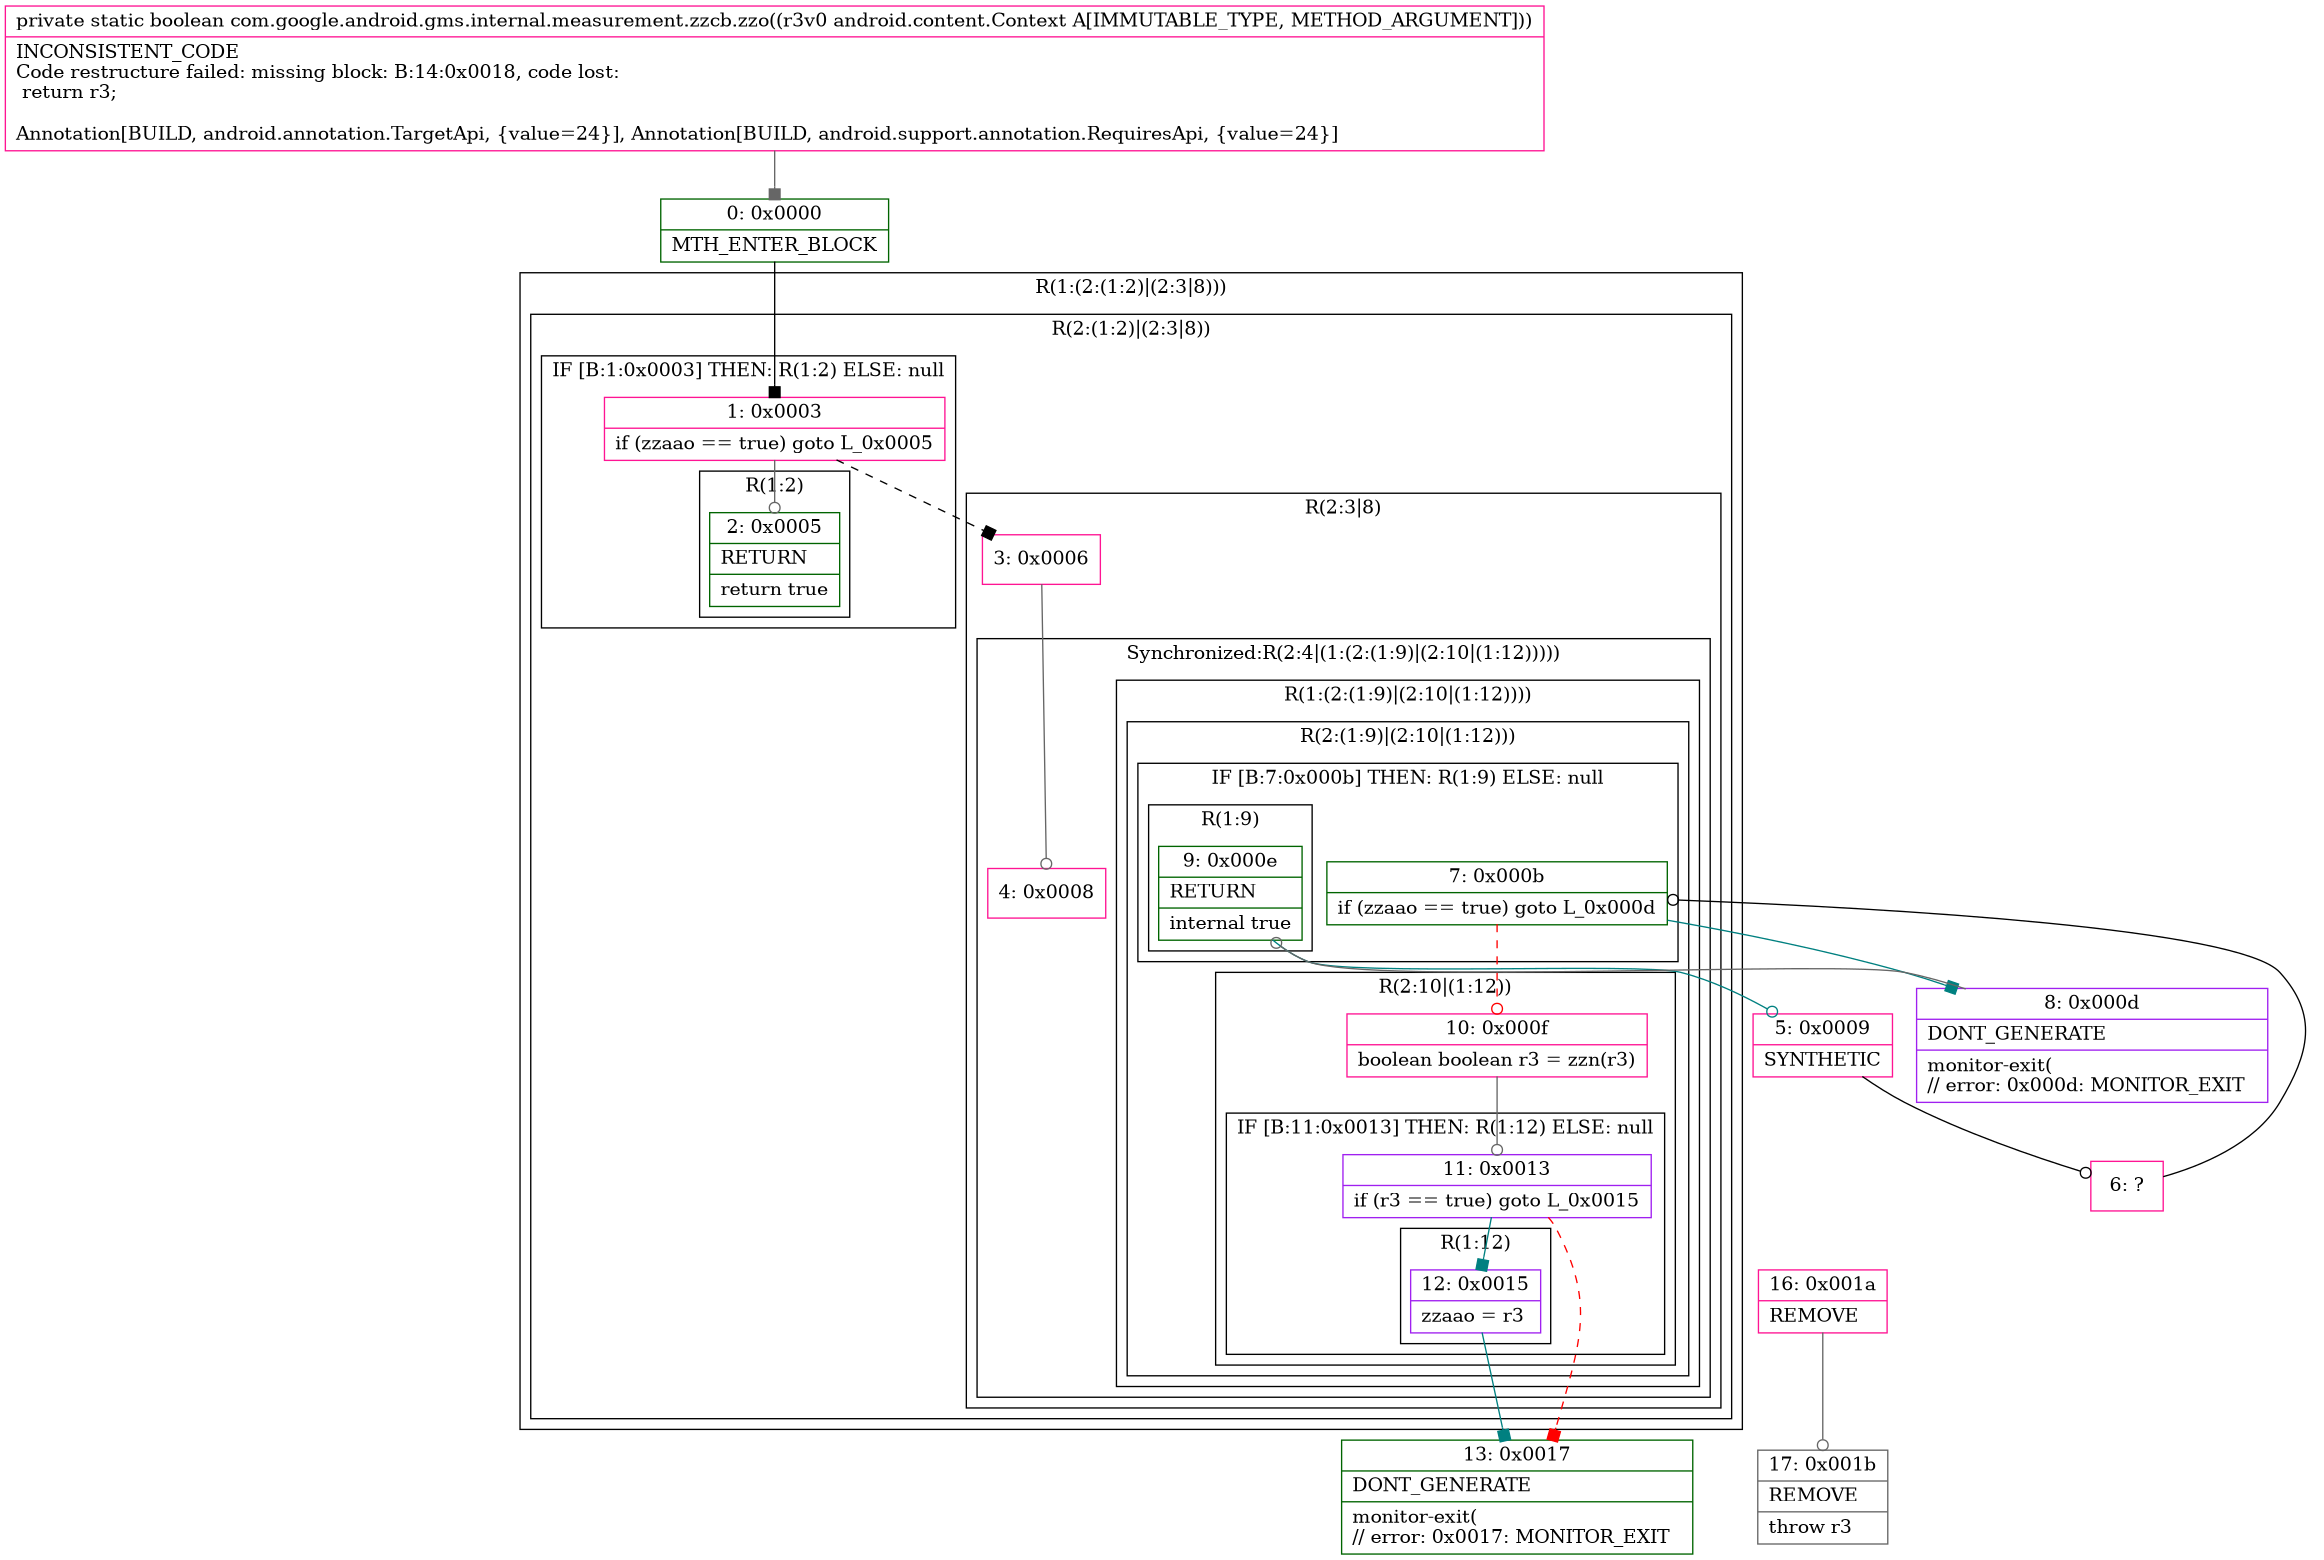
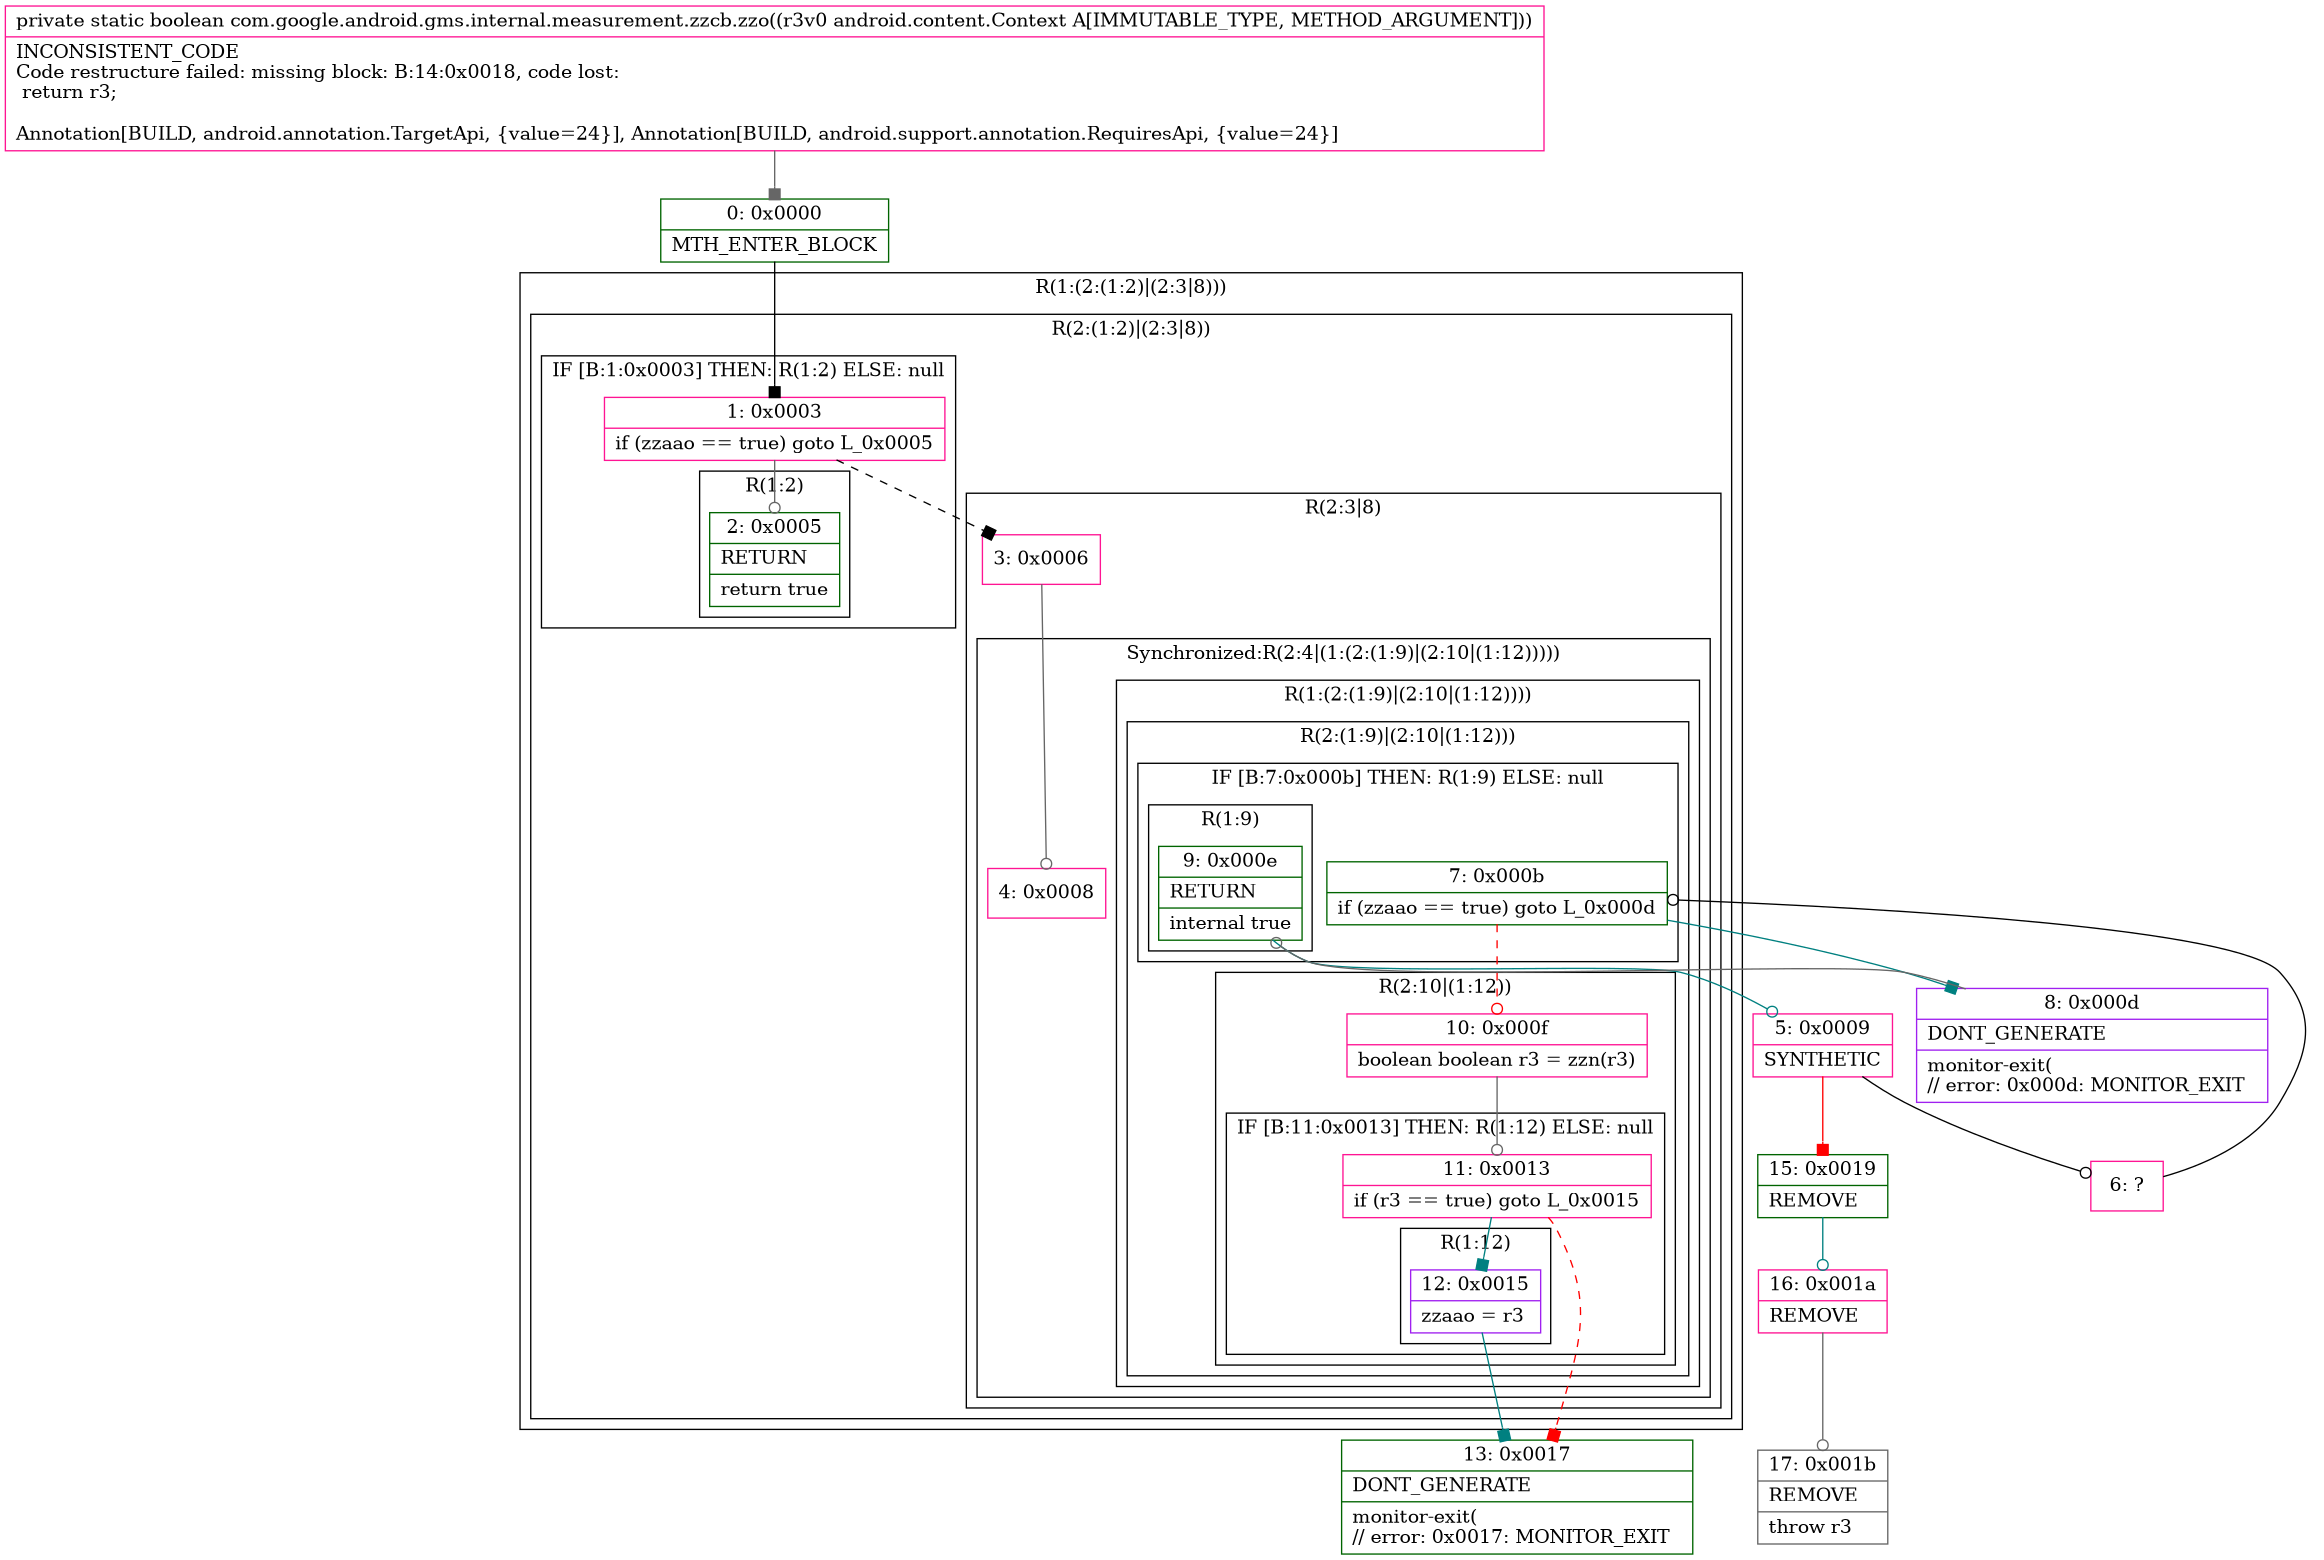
(1497, 1186) -> (1497, 1186)
none -> (1823, 1186)
